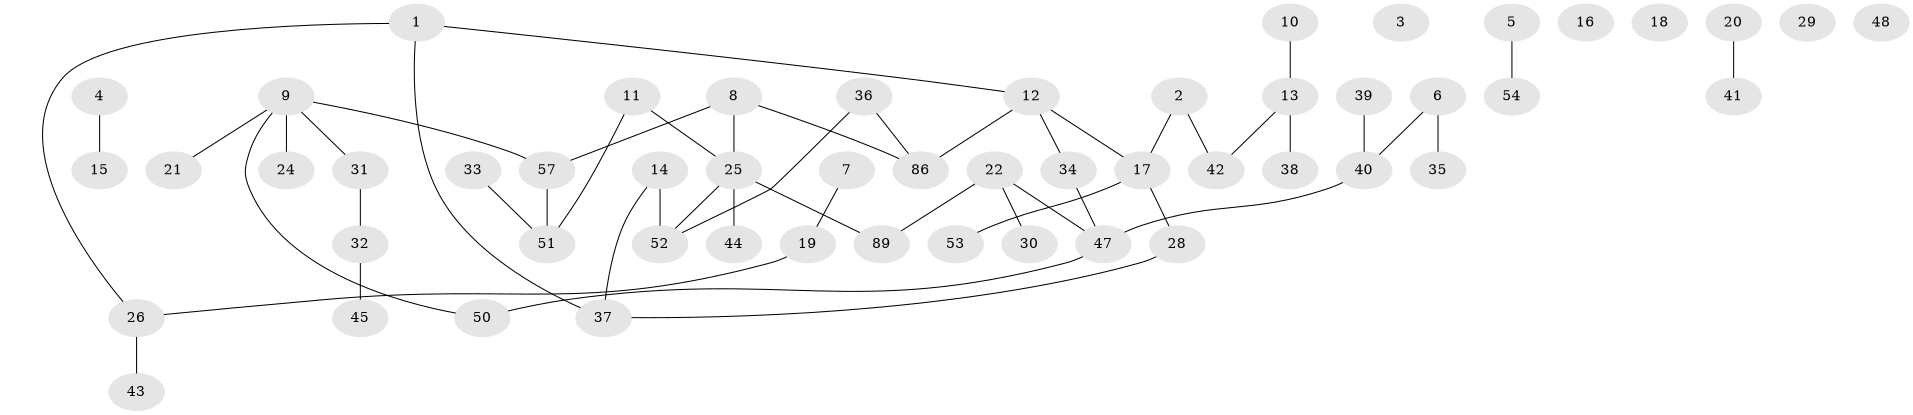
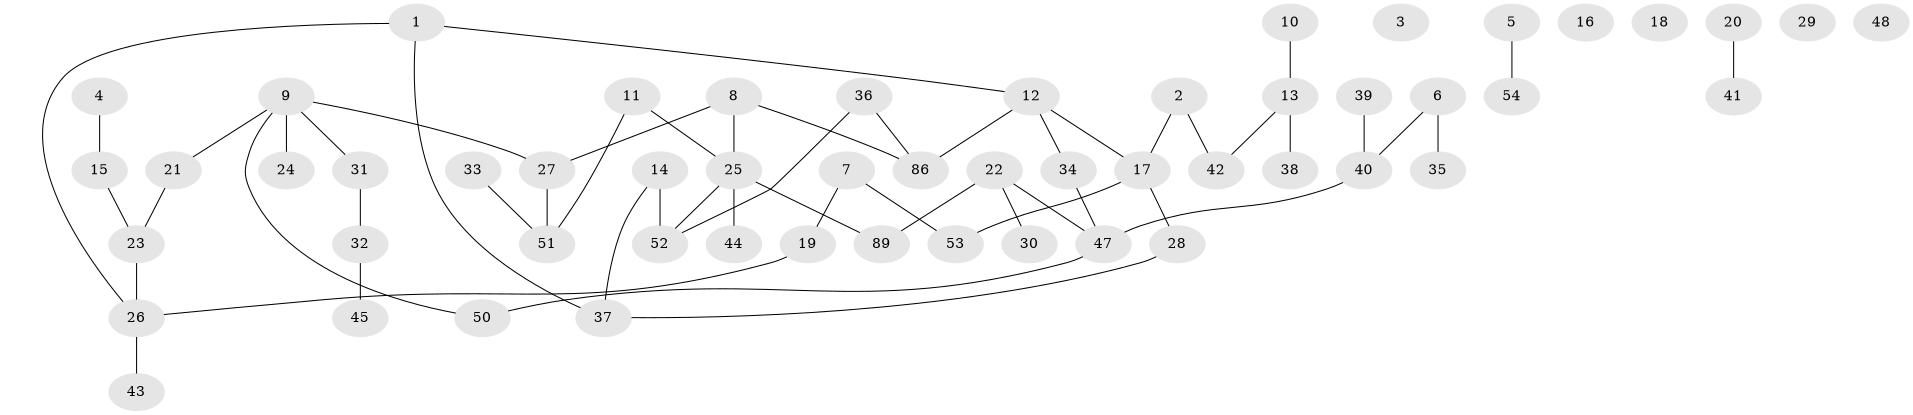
(547, 170) -> (547, 170)
none -> (901, 207)
none -> (137, 244)
